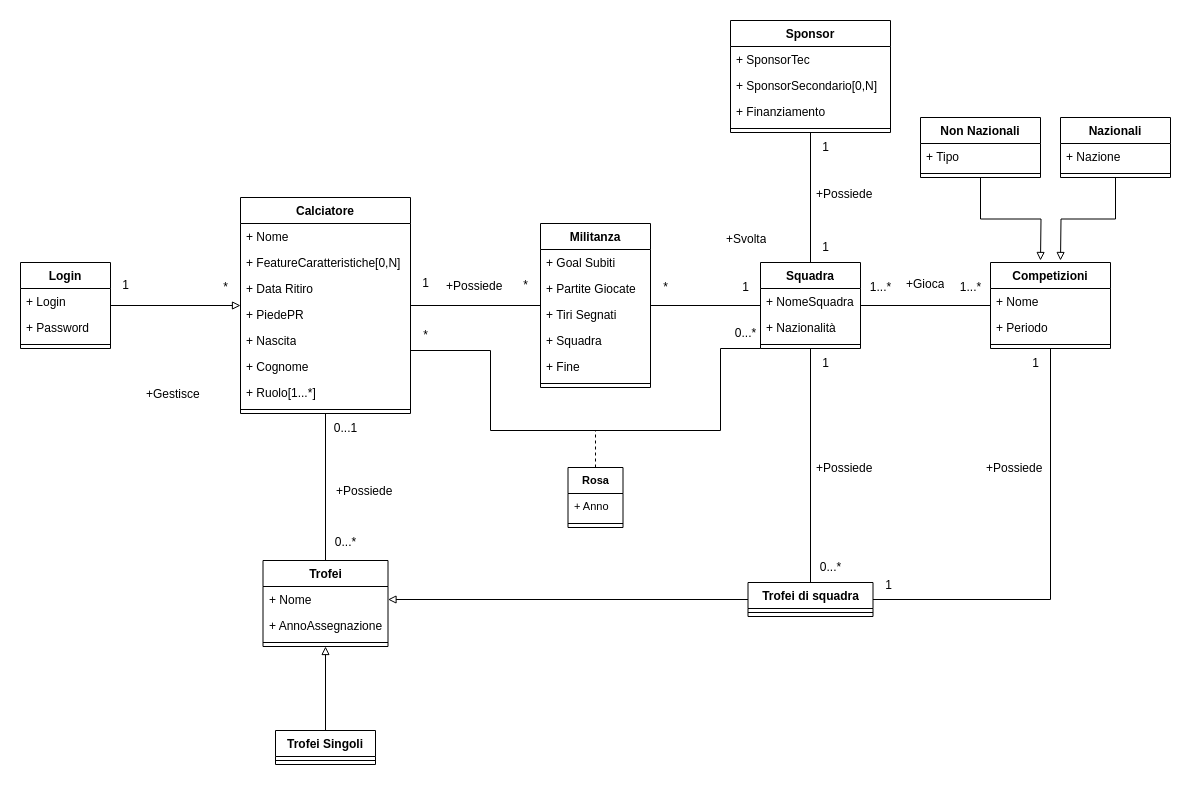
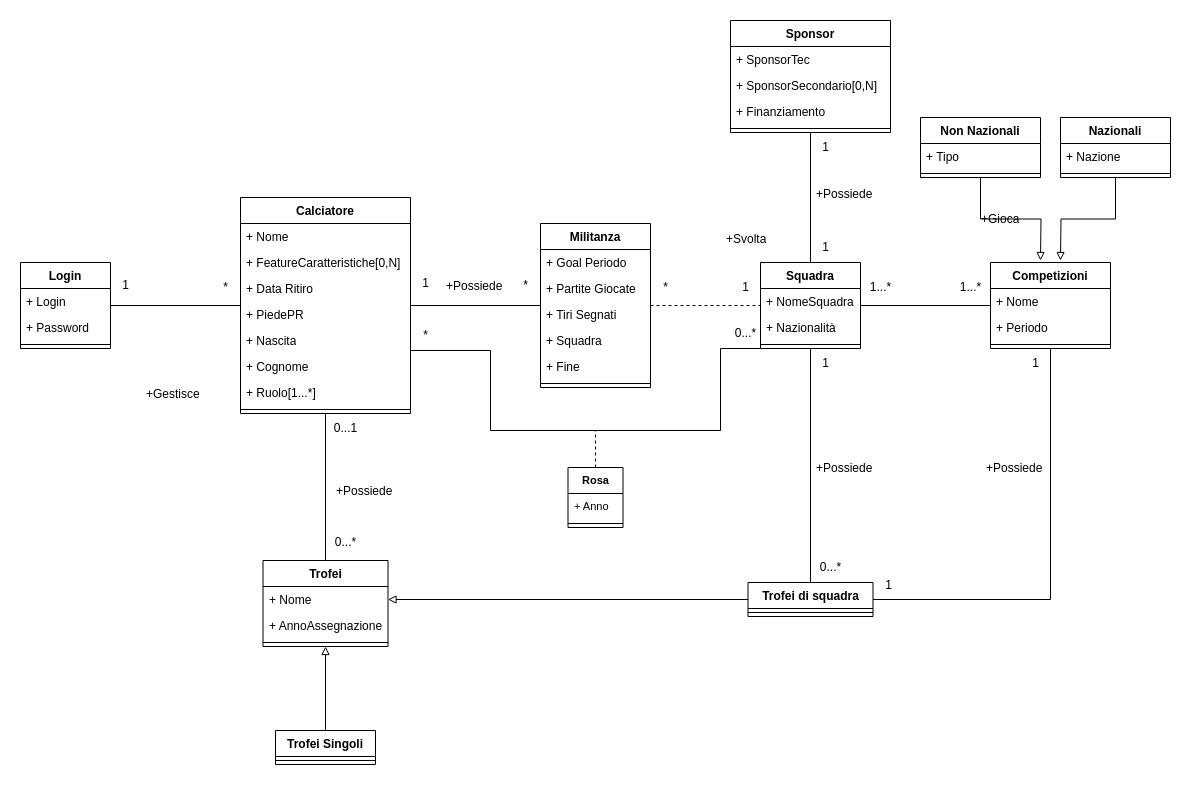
(582, 264) -> (587, 264)
(926, 284) -> (1001, 219)
(231, 306) -> (234, 306)
(705, 306) -> (705, 306)
